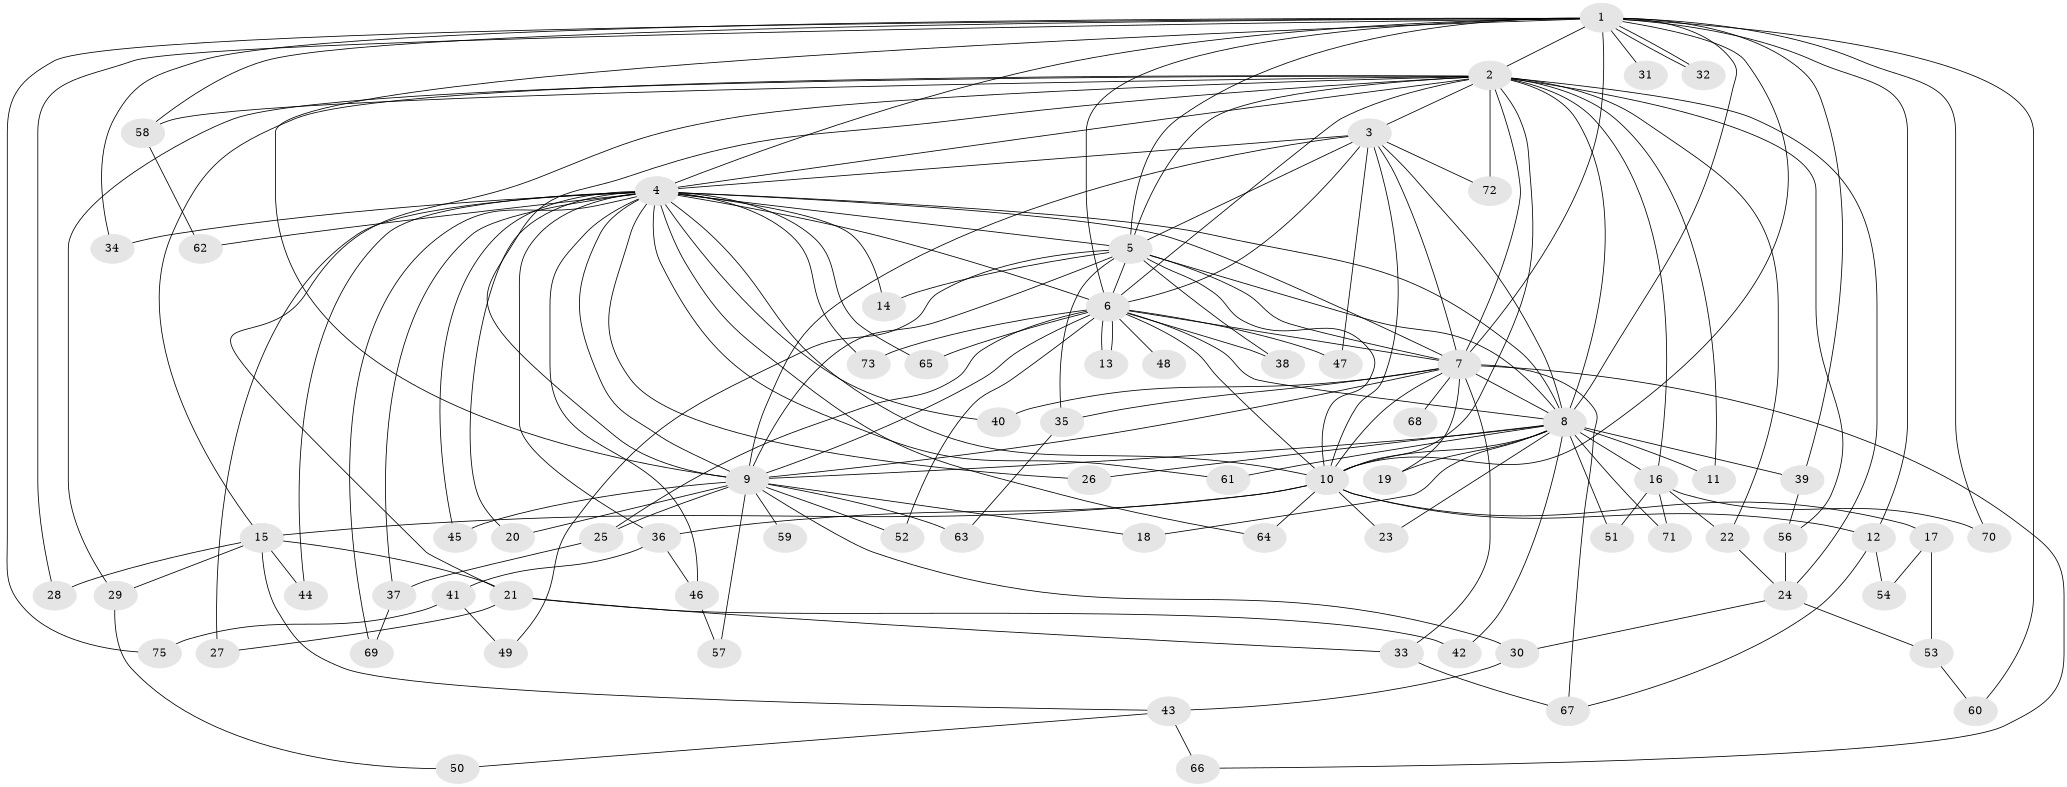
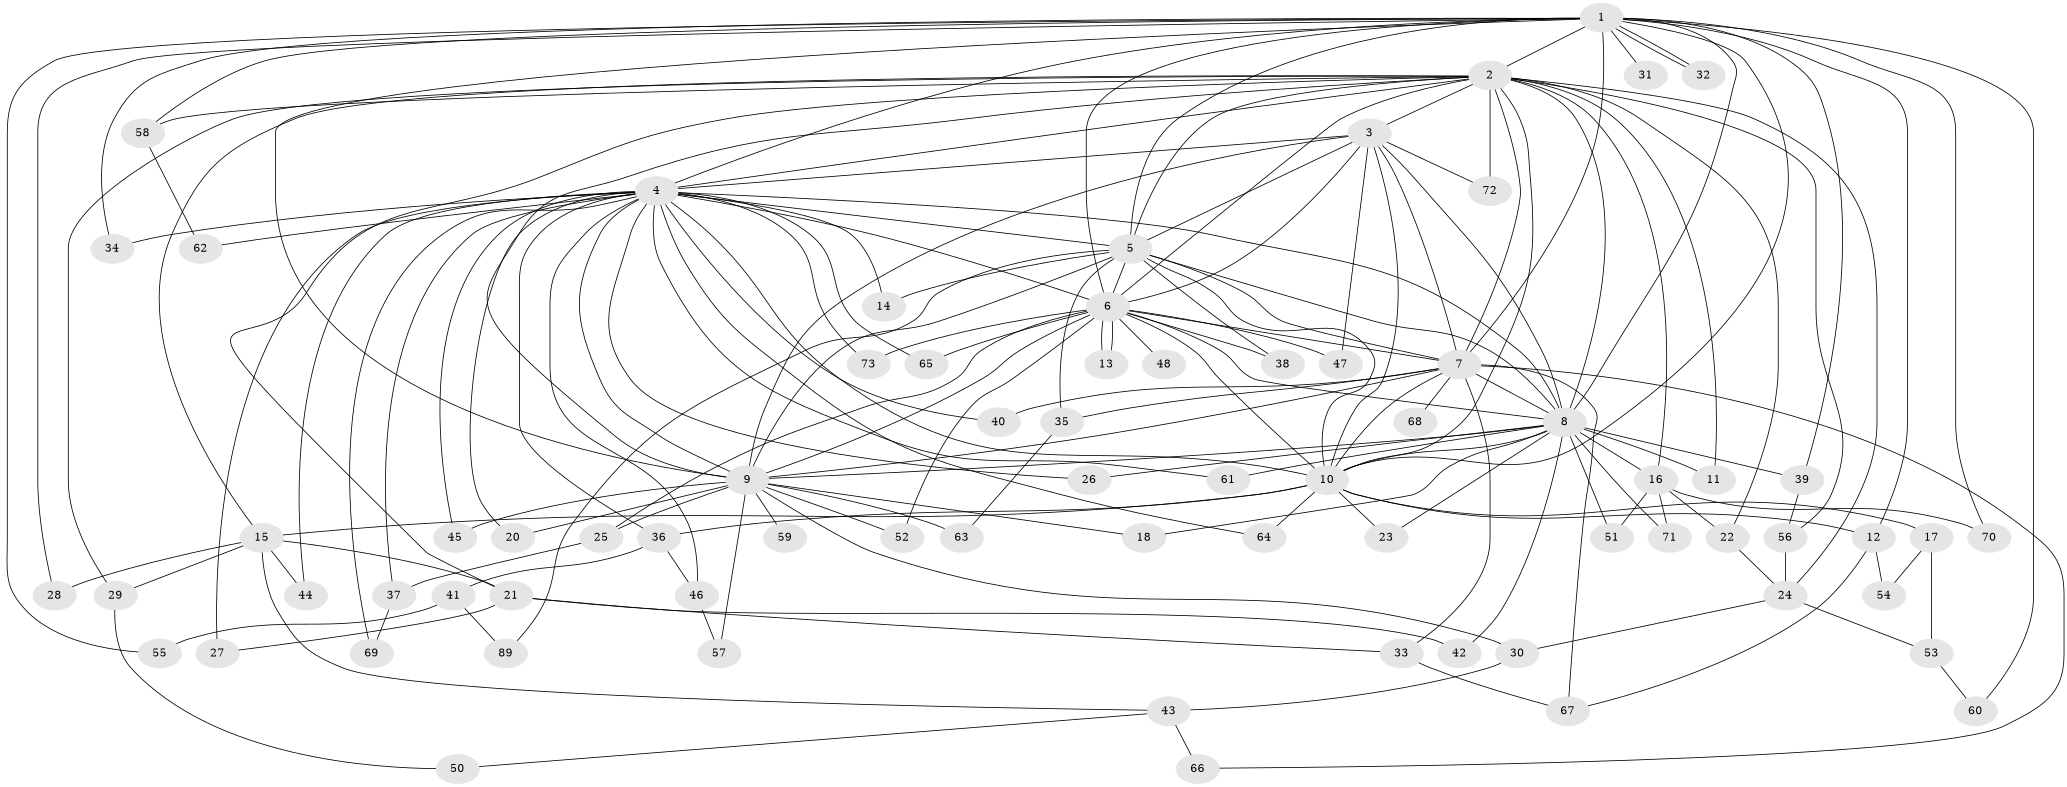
(1112, 226) -> none
(1385, 480) -> none
(160, 653) -> (160, 653)
(506, 653) -> (506, 653)
